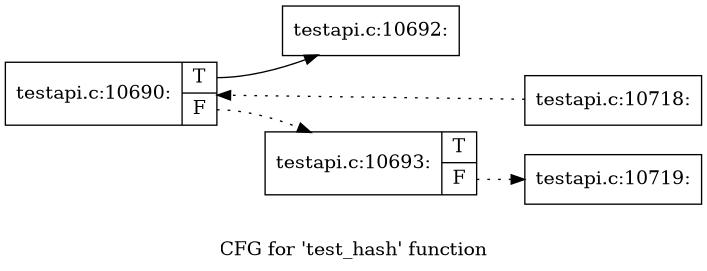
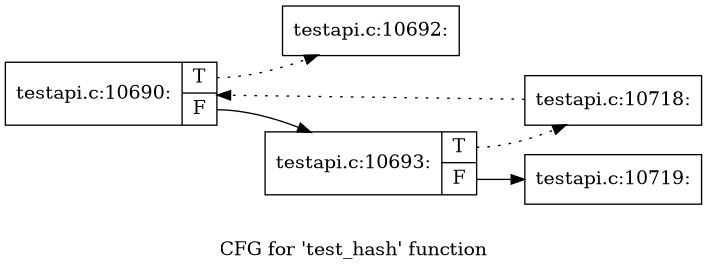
(262, 72) -> (262, 72)
(259, 115) -> (259, 115)
none -> (516, 142)
(494, 179) -> (494, 179)
